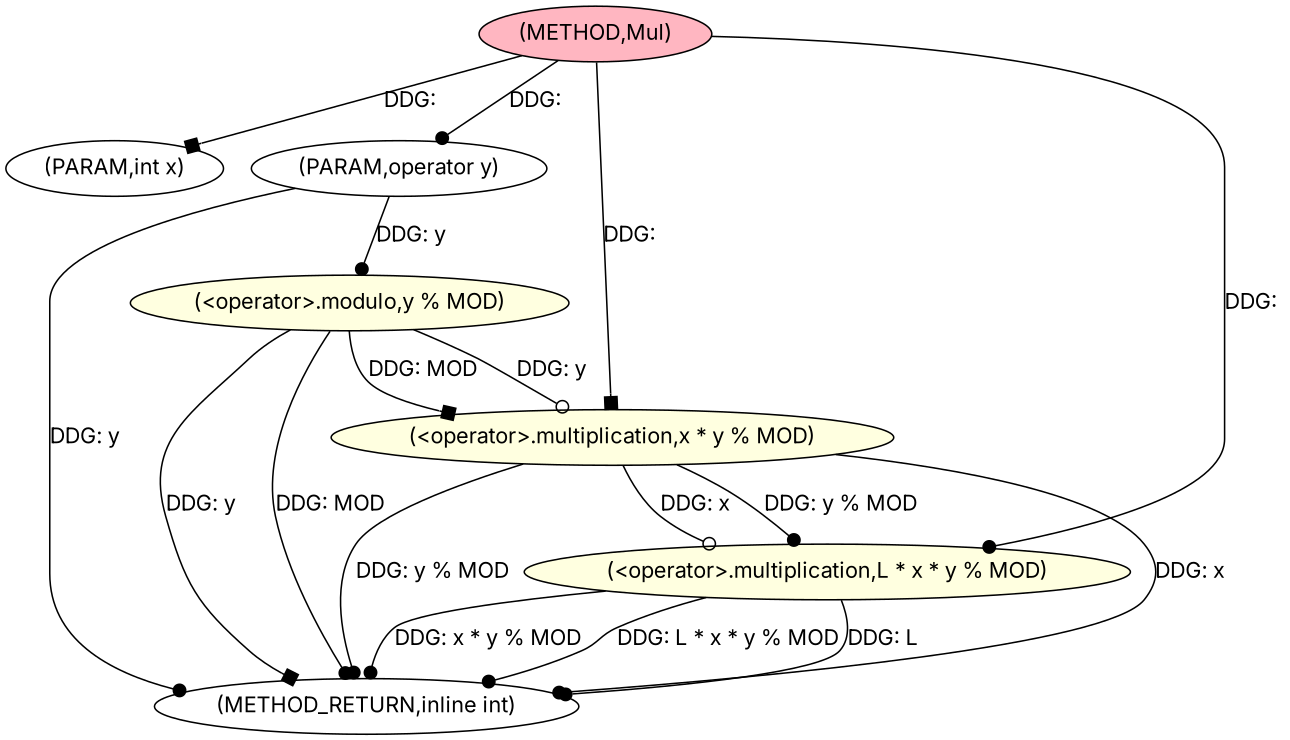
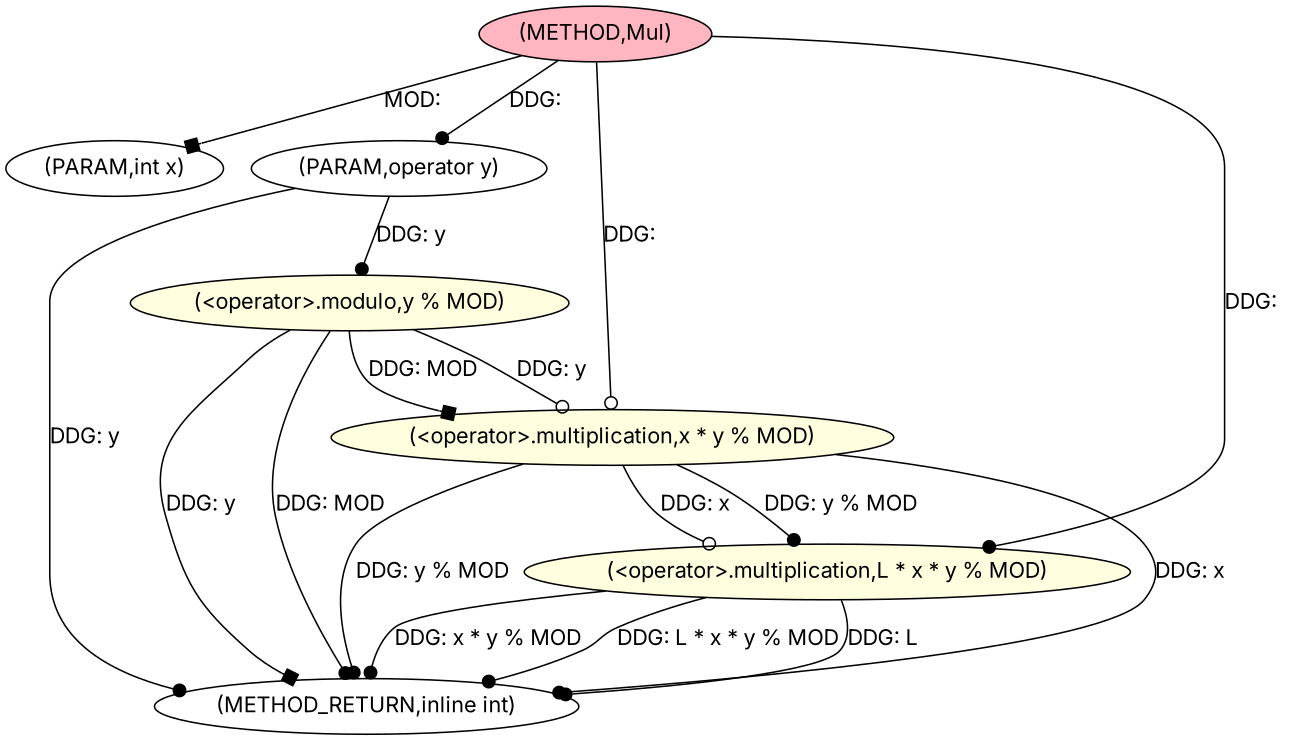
(413, 101) -> (415, 101)
(604, 228) -> (604, 230)
